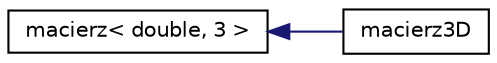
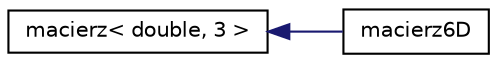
(416, 32) -> (416, 32)
